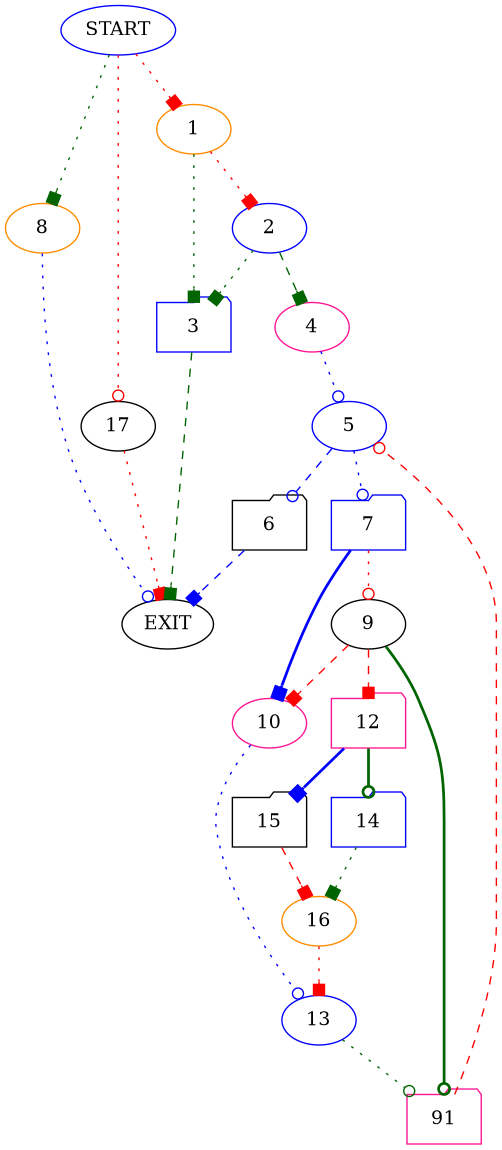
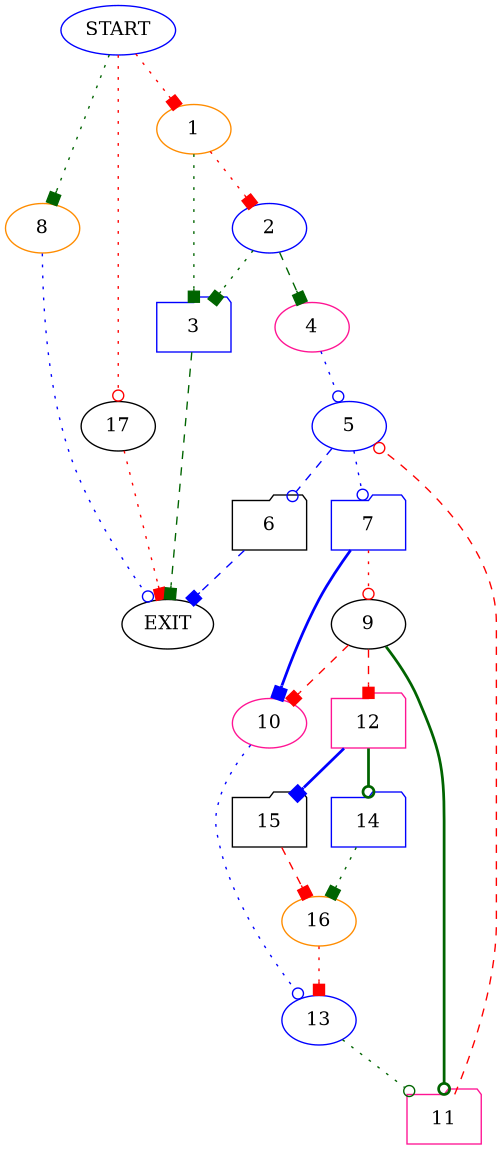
(444, 1119) -> (444, 1119)
